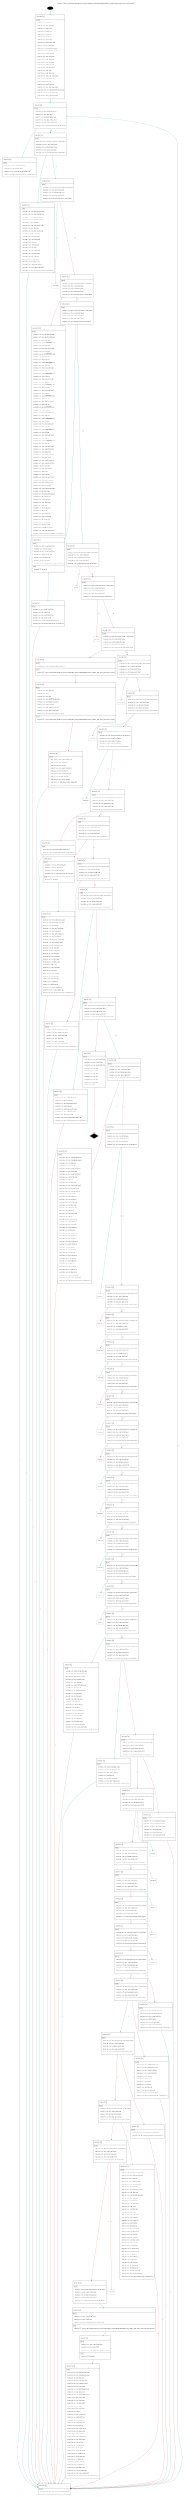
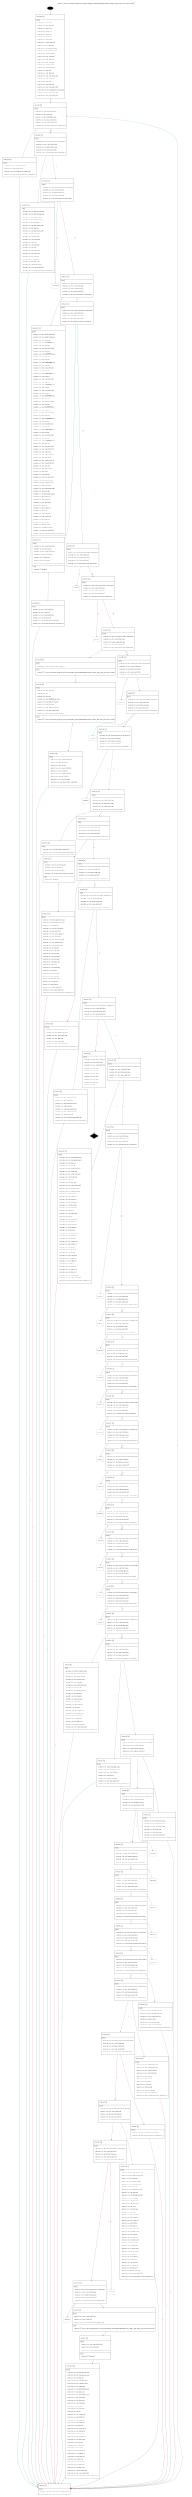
none -> (67, 2320)
